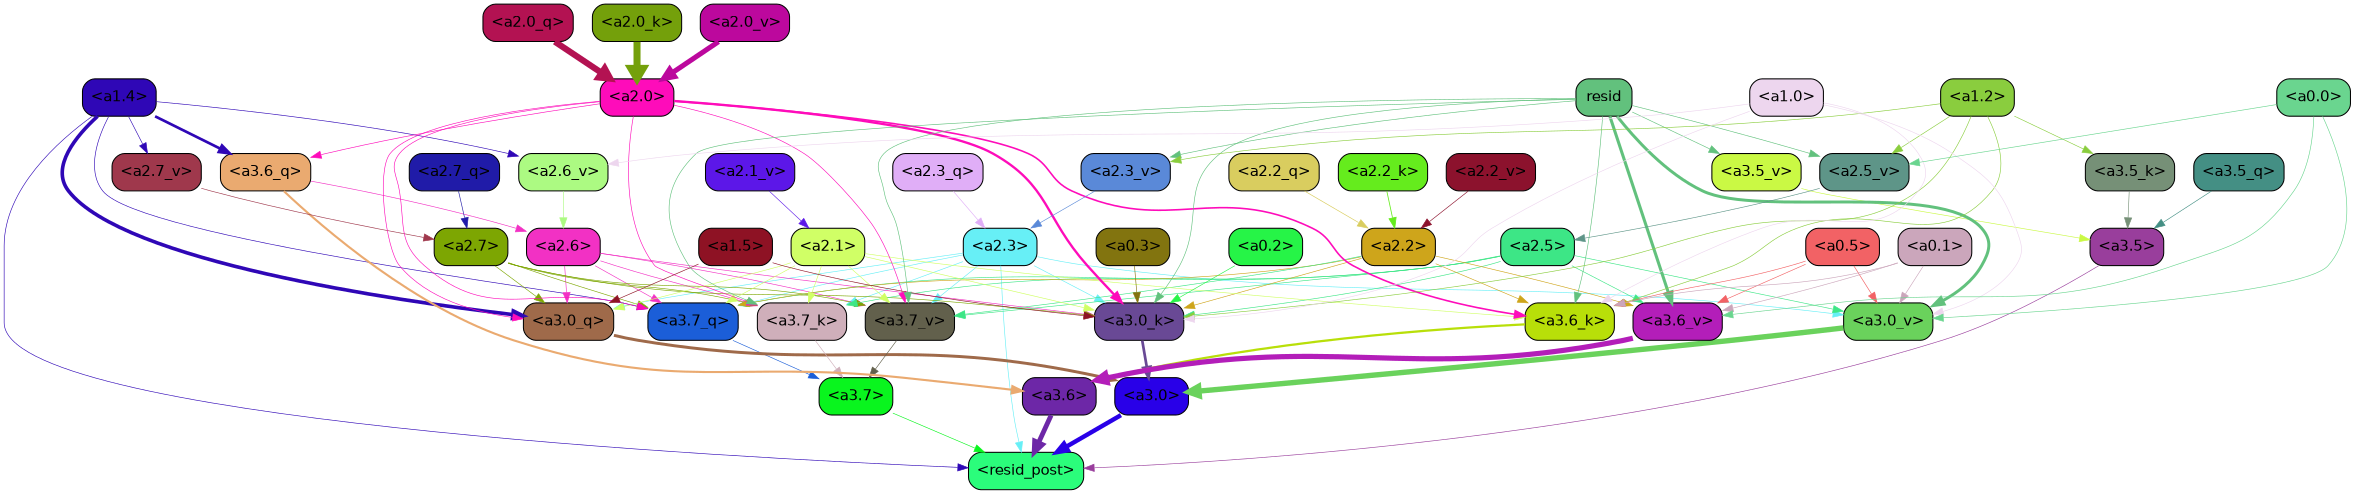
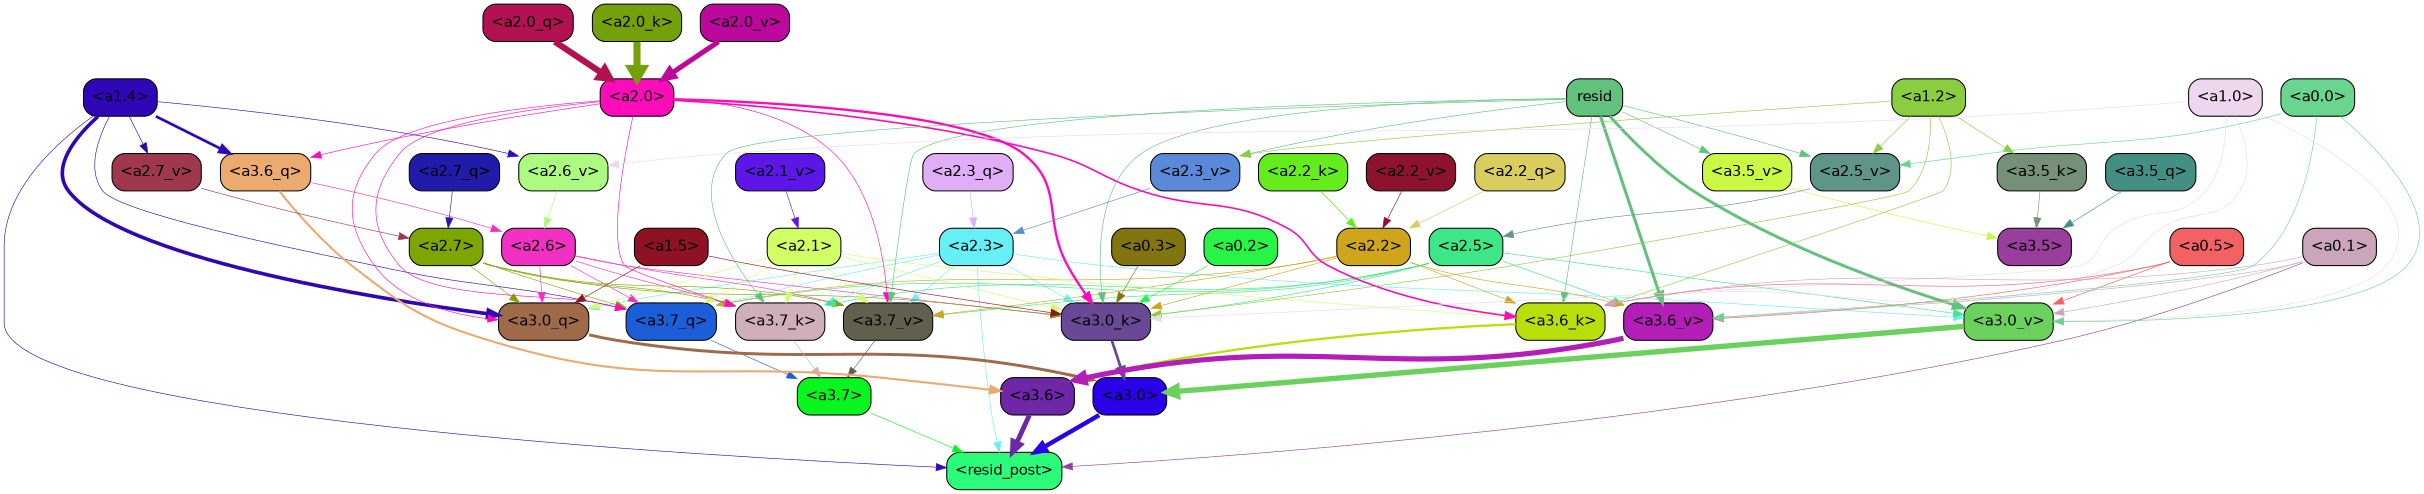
(1164, 288) -> (1140, 288)
(1608, 416) -> (1695, 405)
